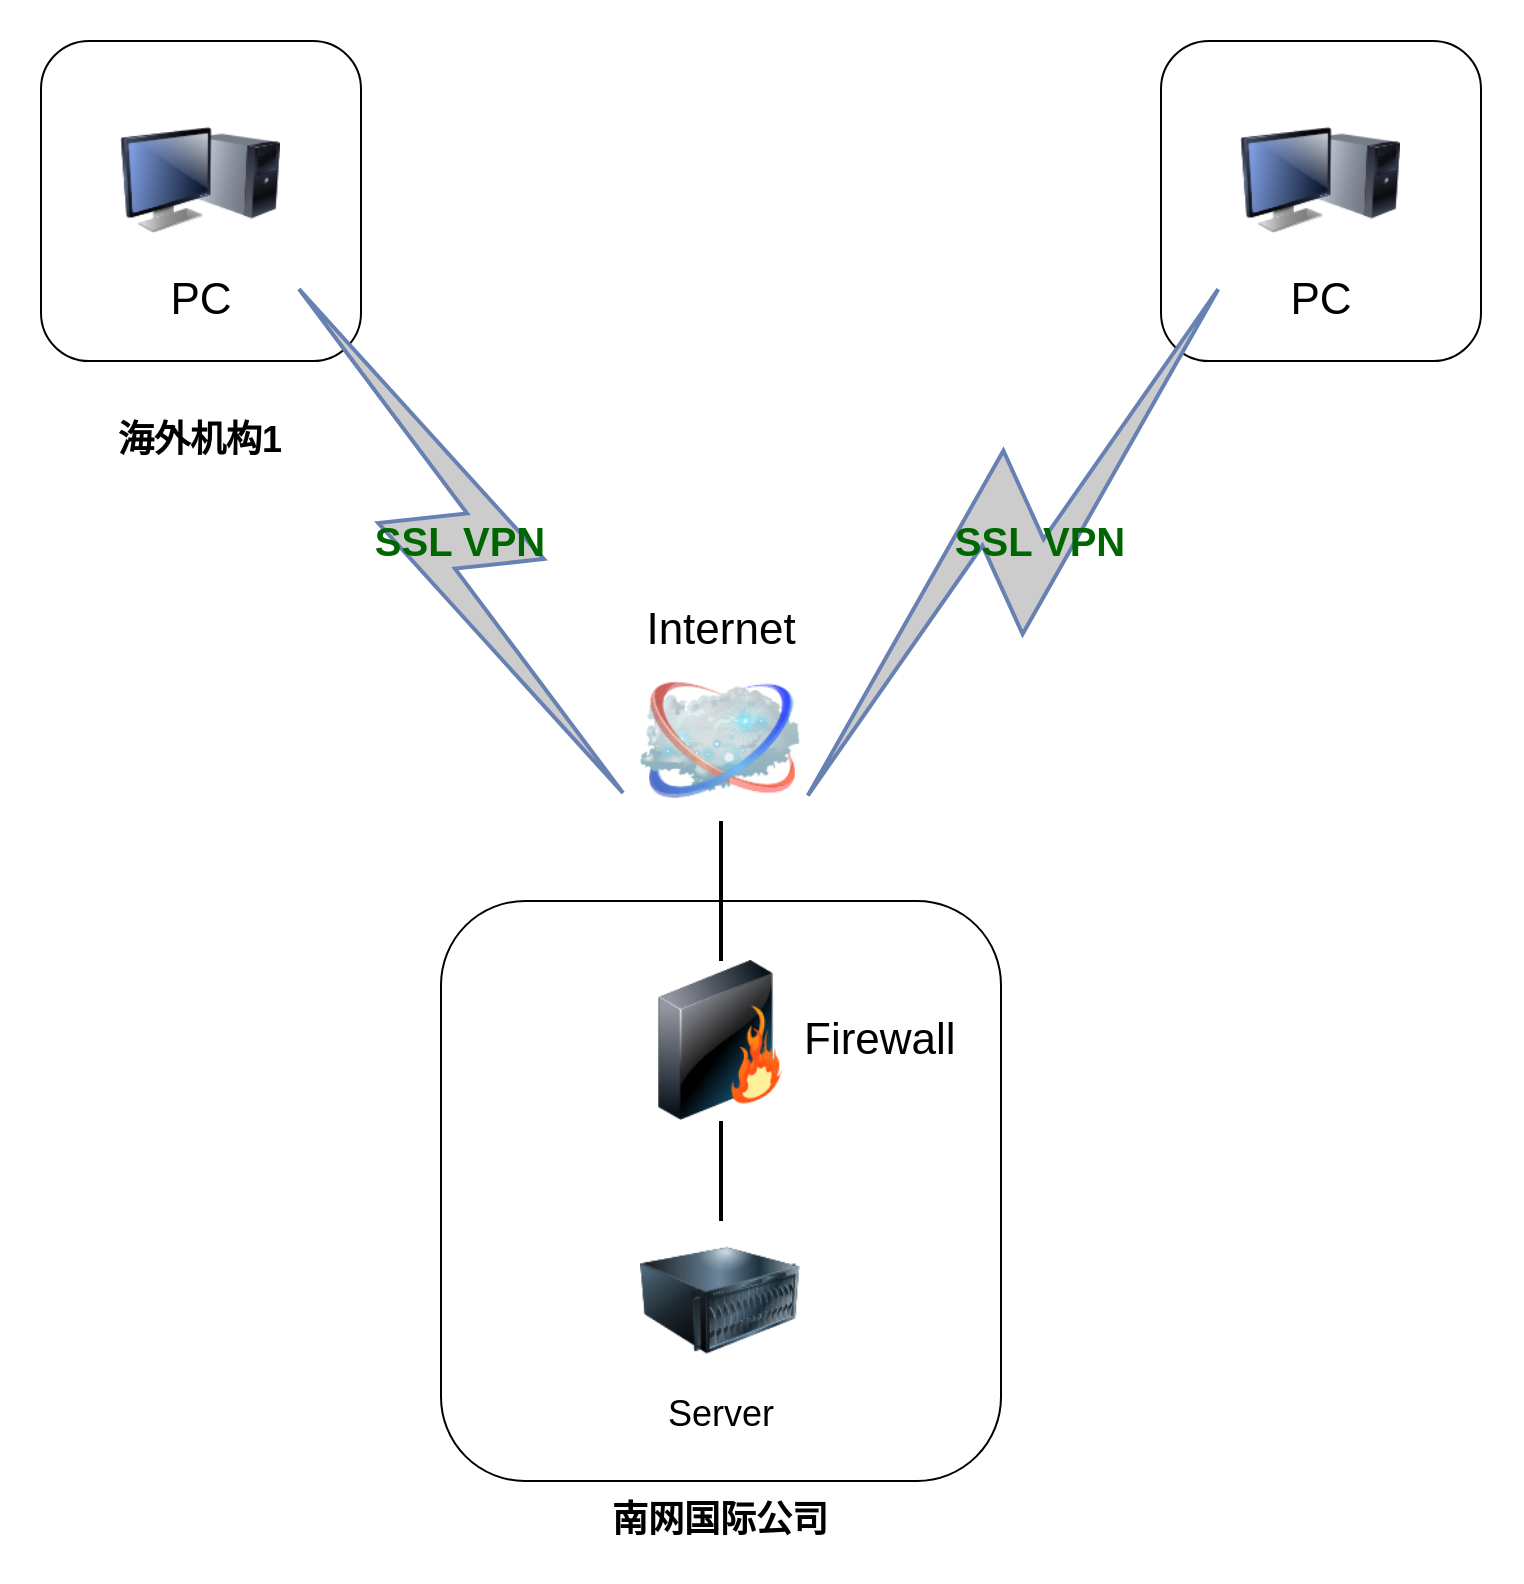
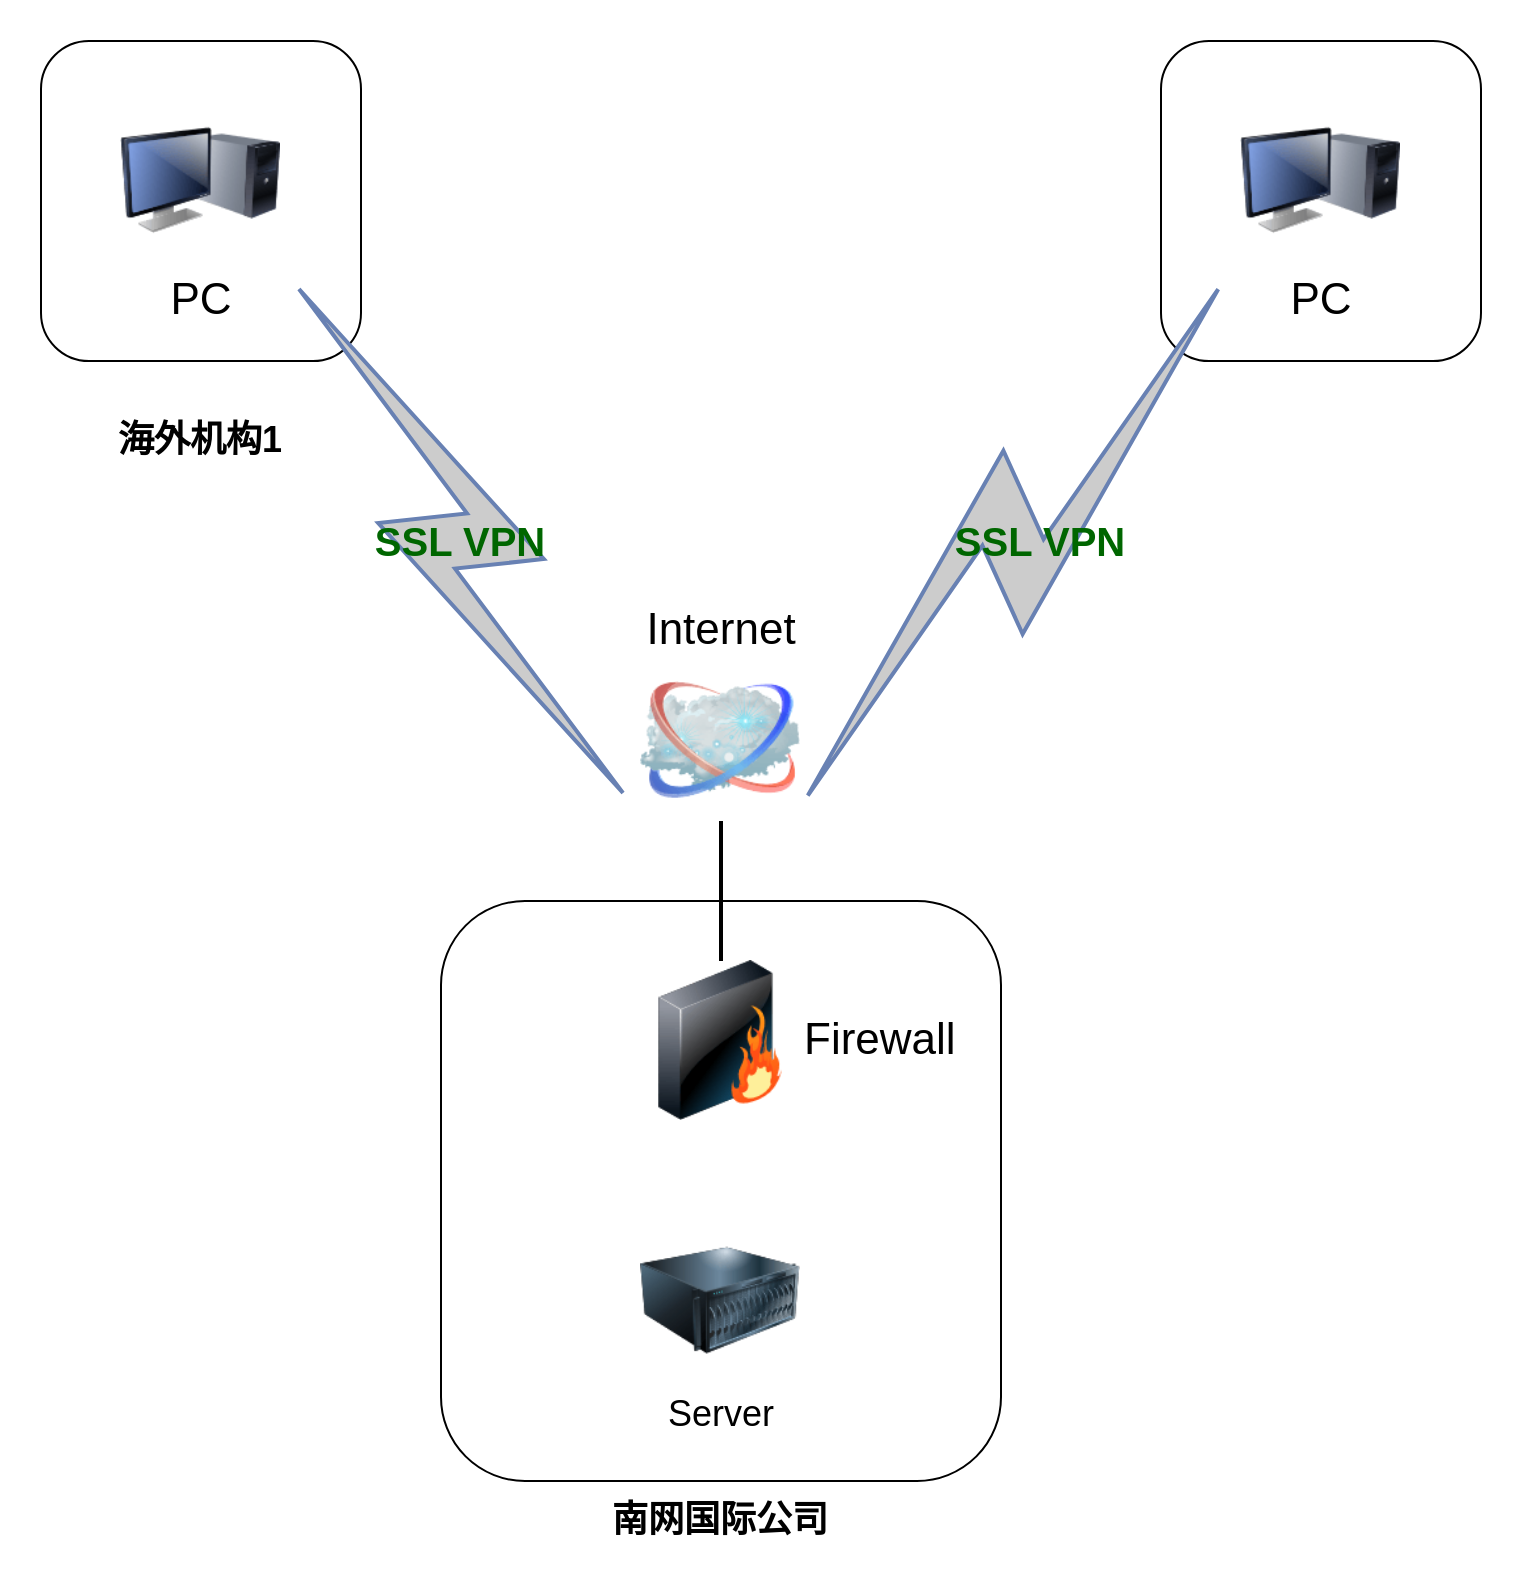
(721, 1171) -> none
